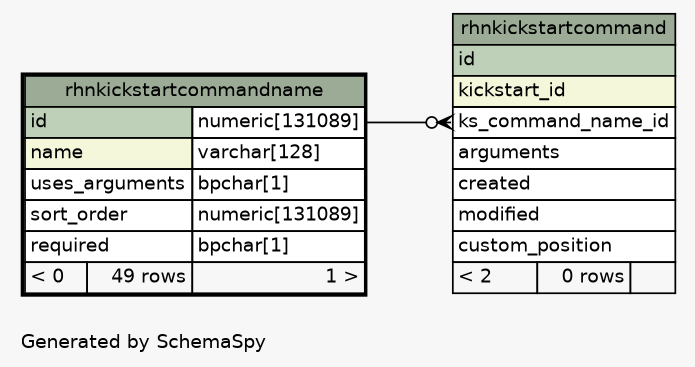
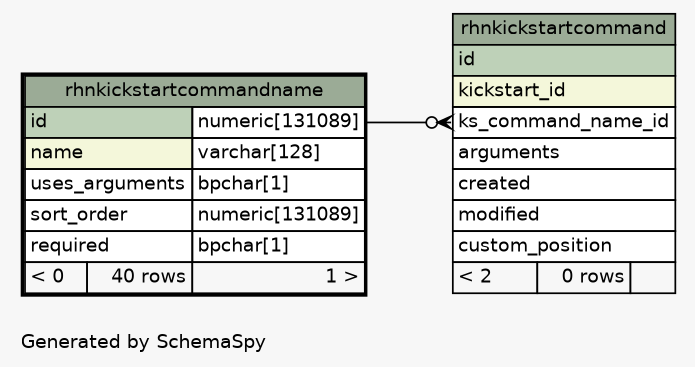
(149, 277) -> (149, 277)
